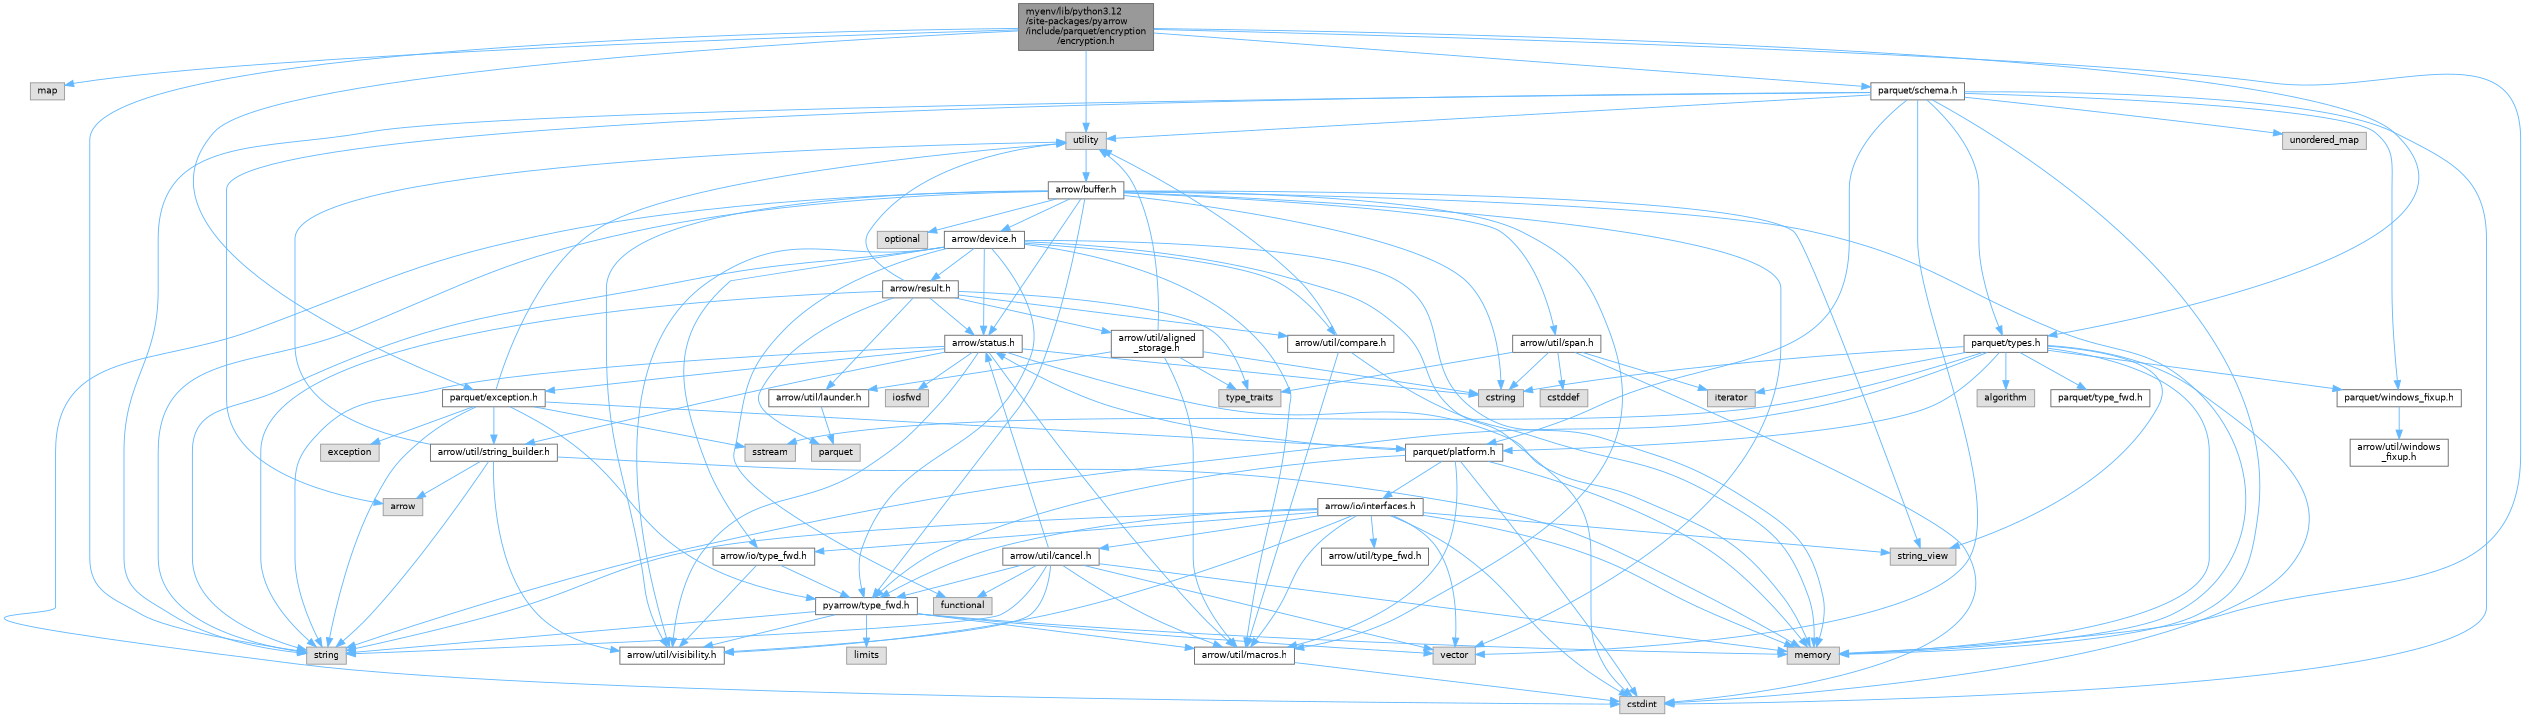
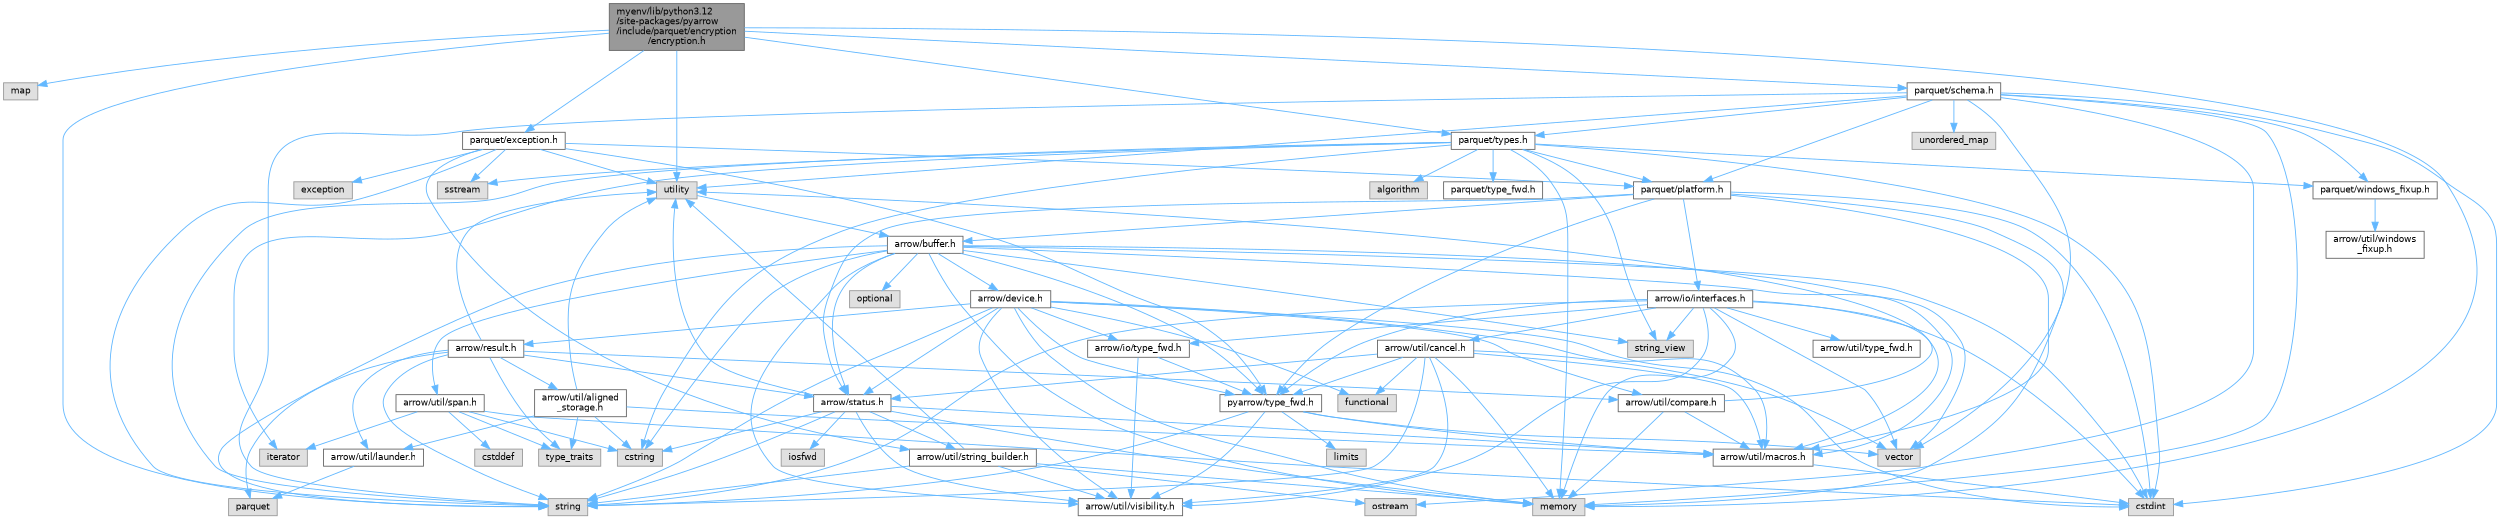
none -> (1303, 218)
(740, 370) -> (703, 351)
(403, 507) -> (1390, 507)
(1369, 642) -> none
